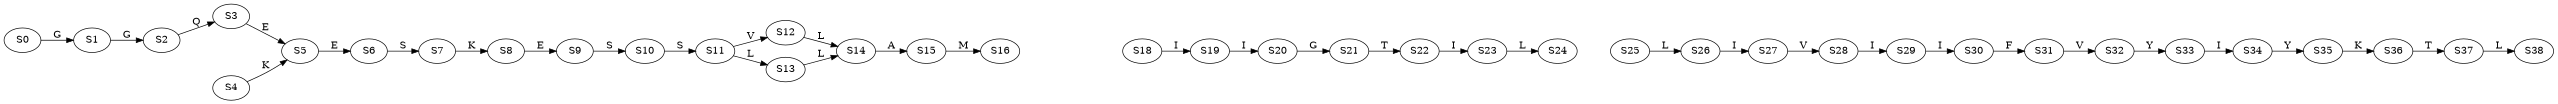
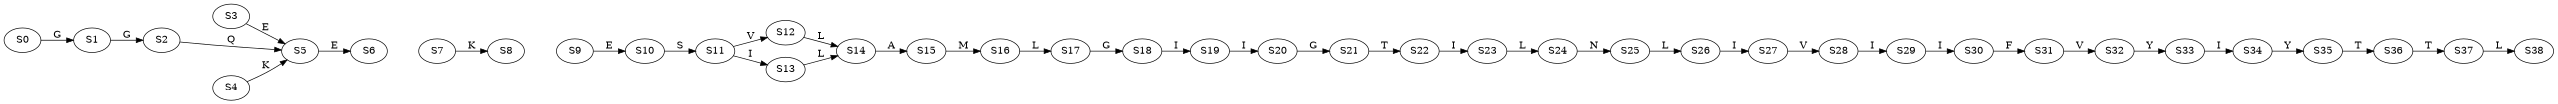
(193, 29) -> (227, 46)
(609, 46) -> (609, 46)
(2358, 46) -> (2358, 46)
(400, 51) -> none
(537, 51) -> none
none -> (1071, 51)
none -> (1590, 51)
(750, 54) -> (750, 54)
